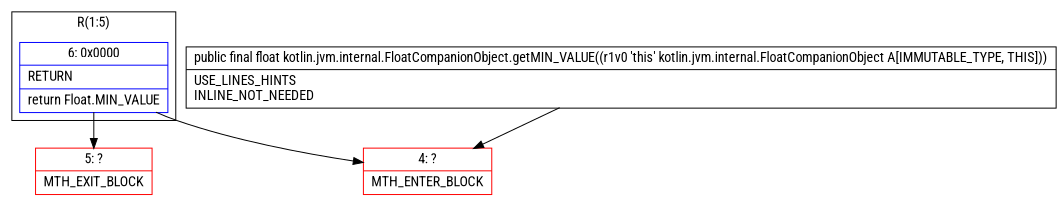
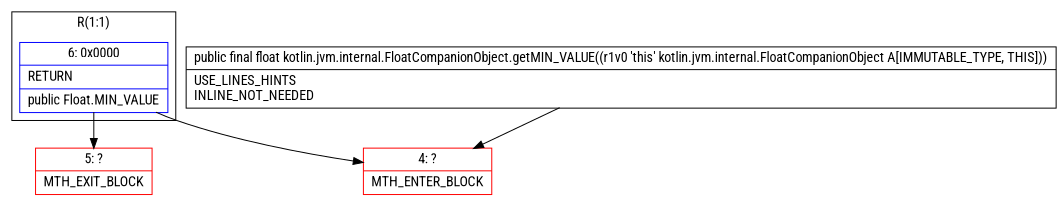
(94, 23) -> (94, 23)
(94, 100) -> (93, 100)
